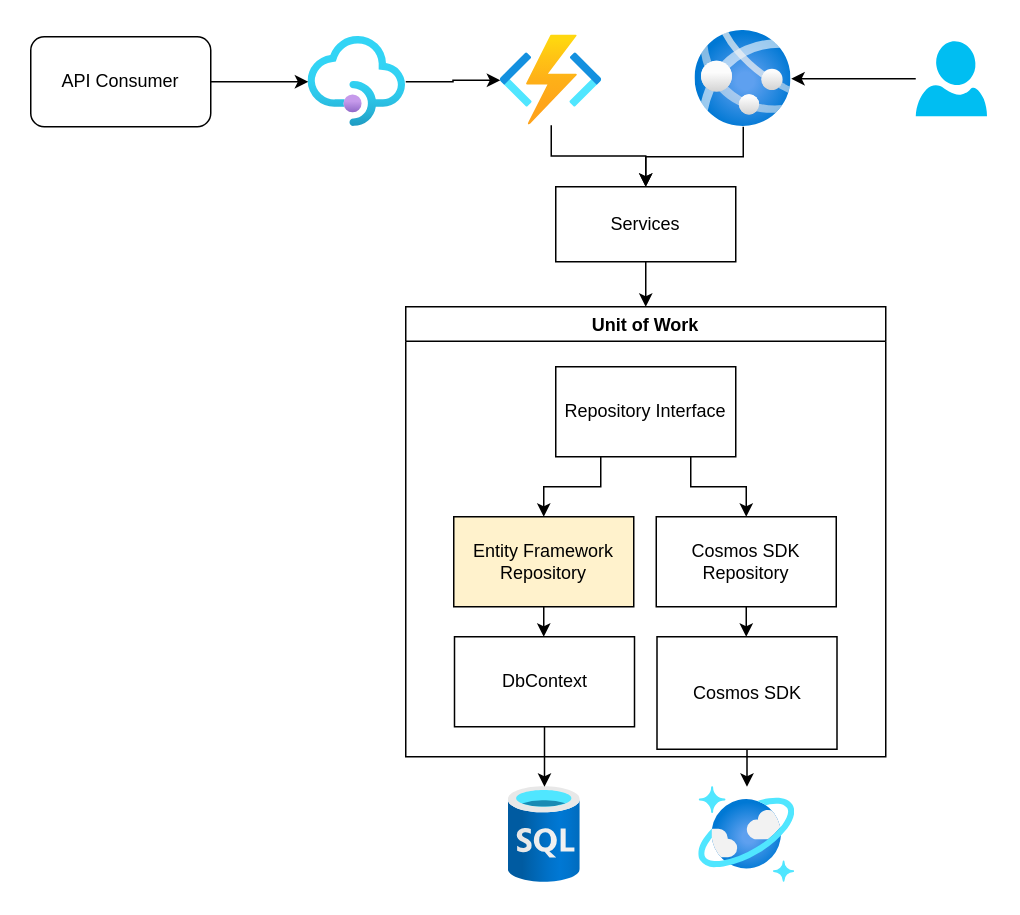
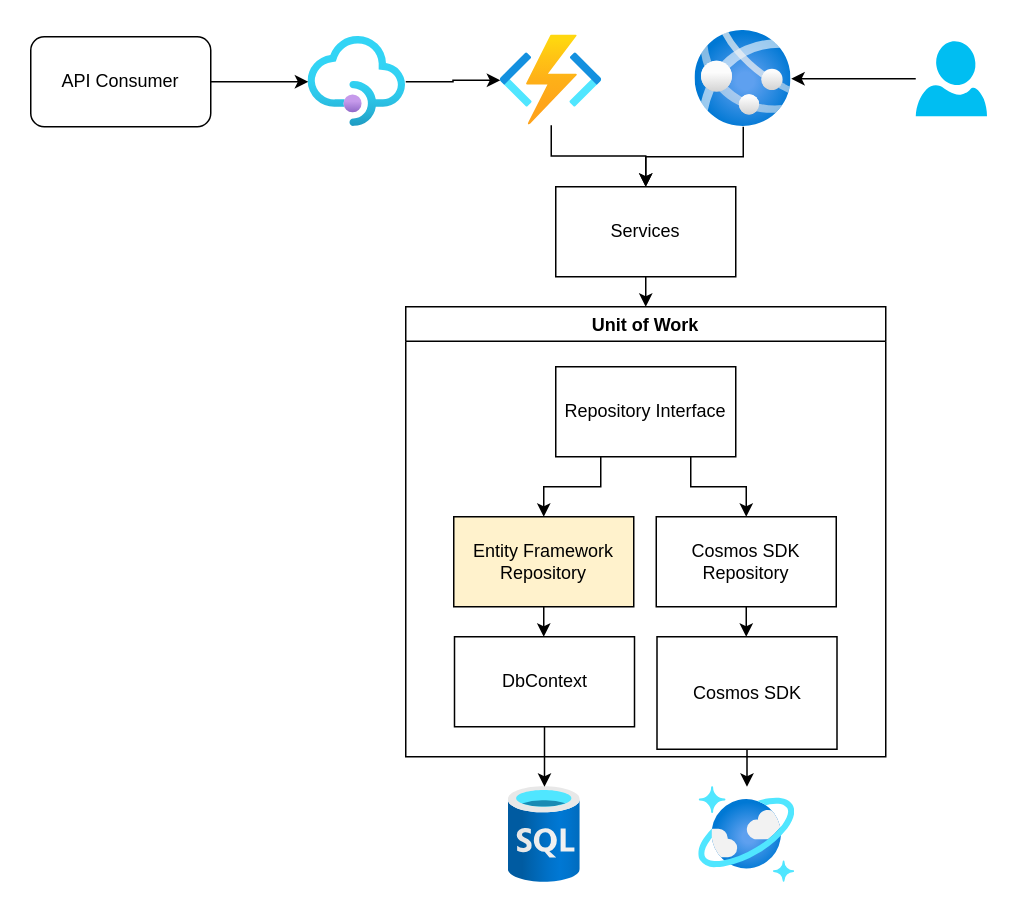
(646, 224) -> (646, 232)
